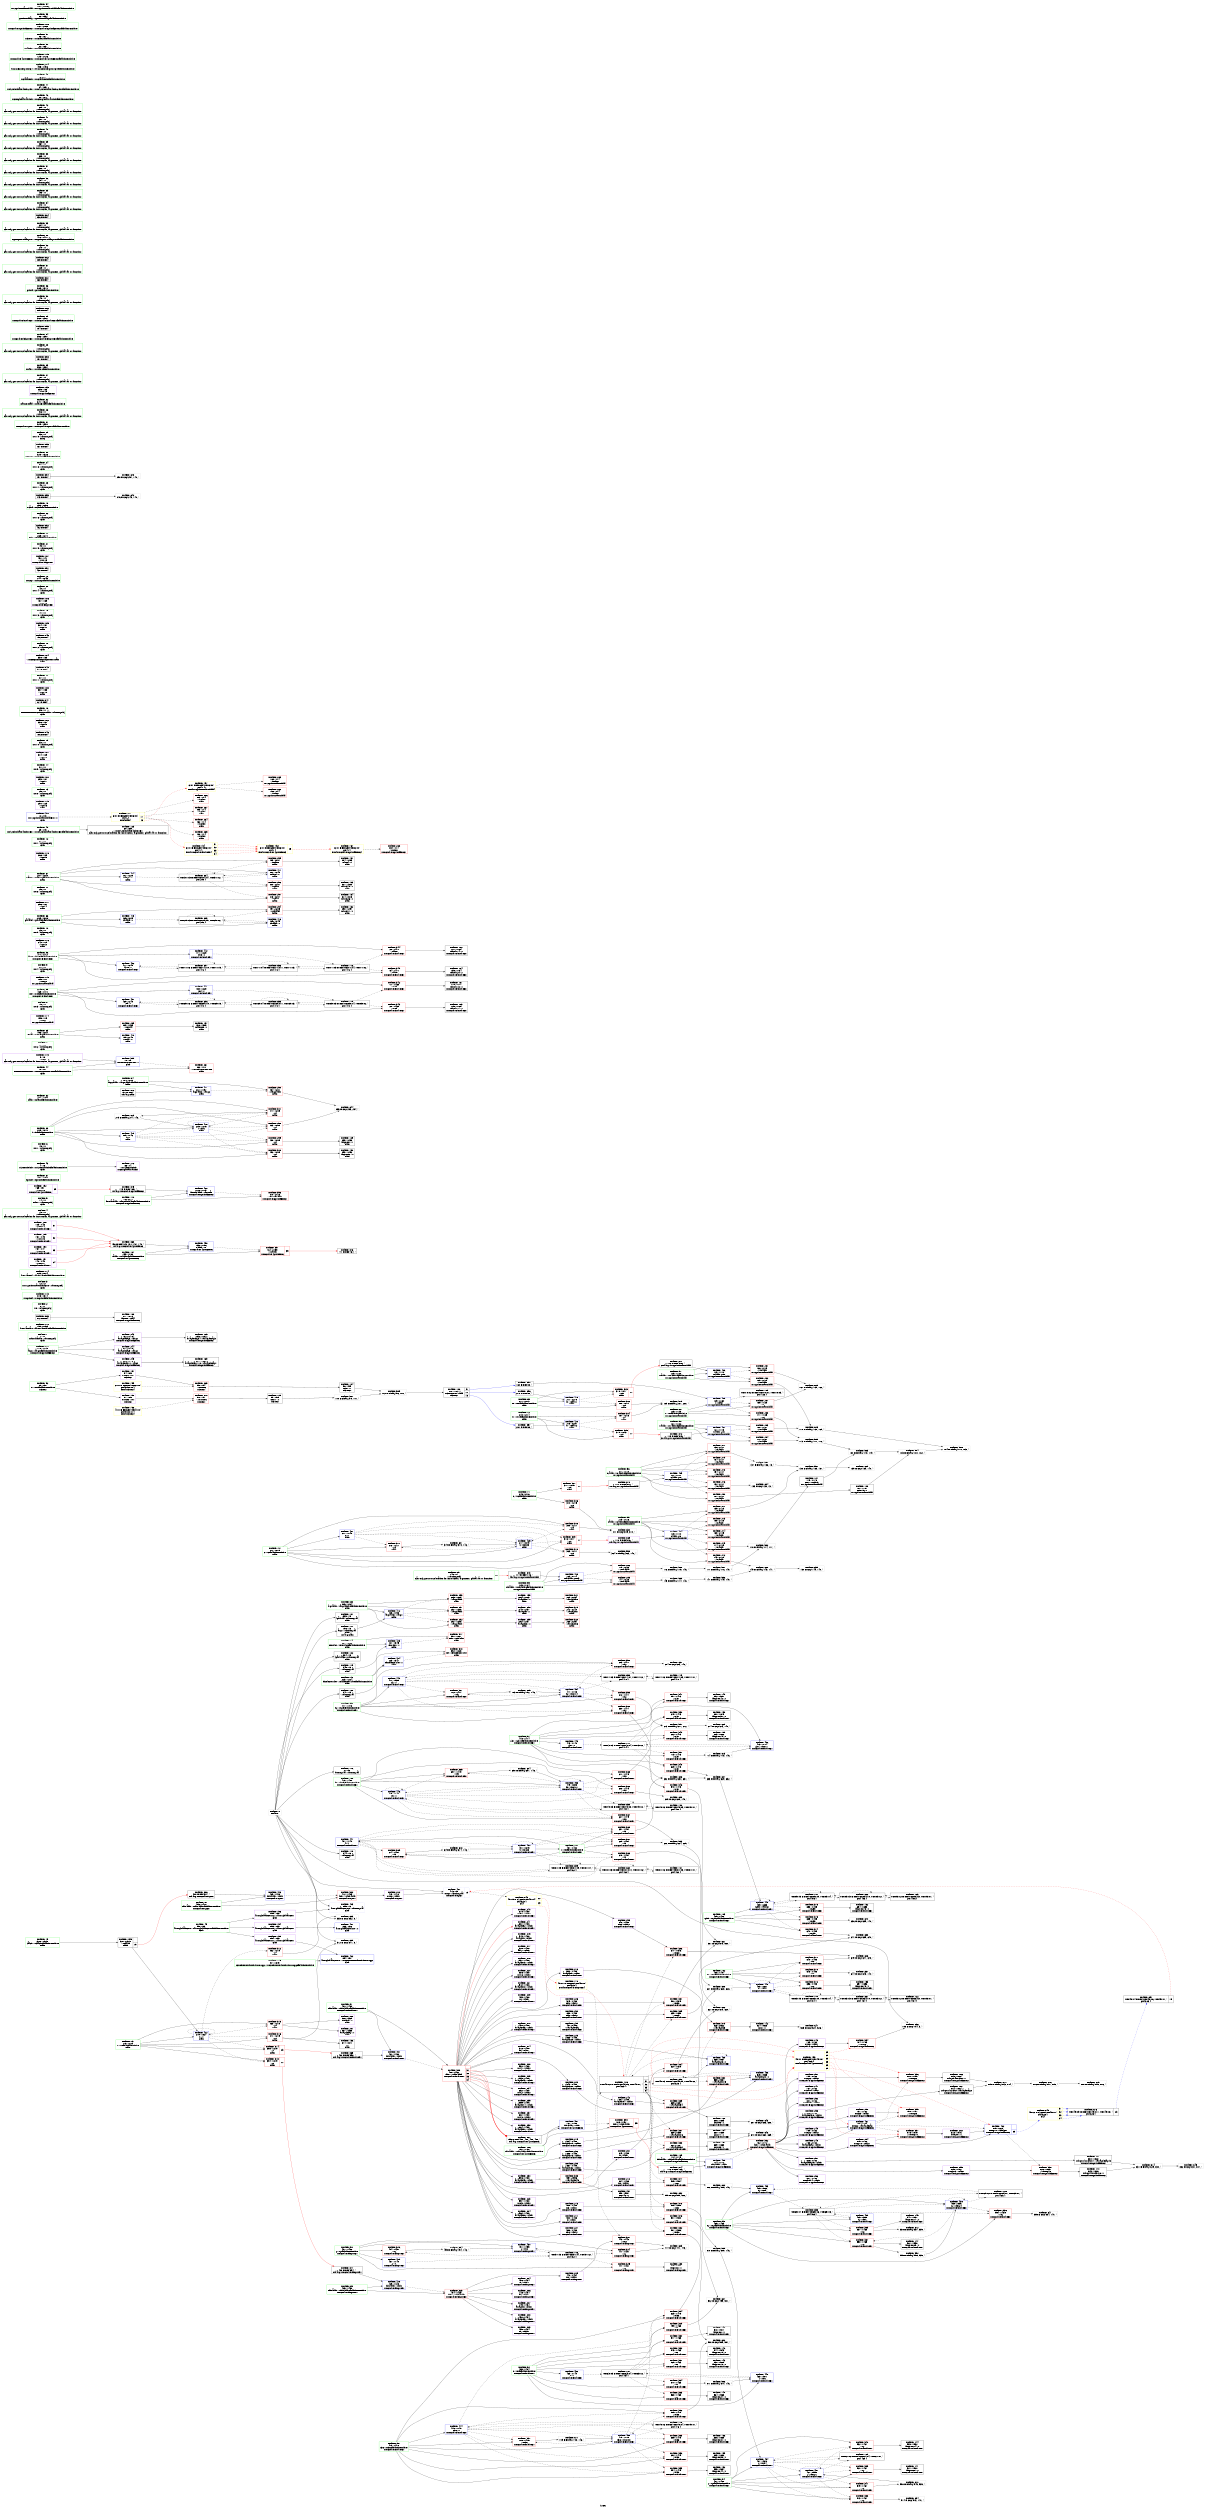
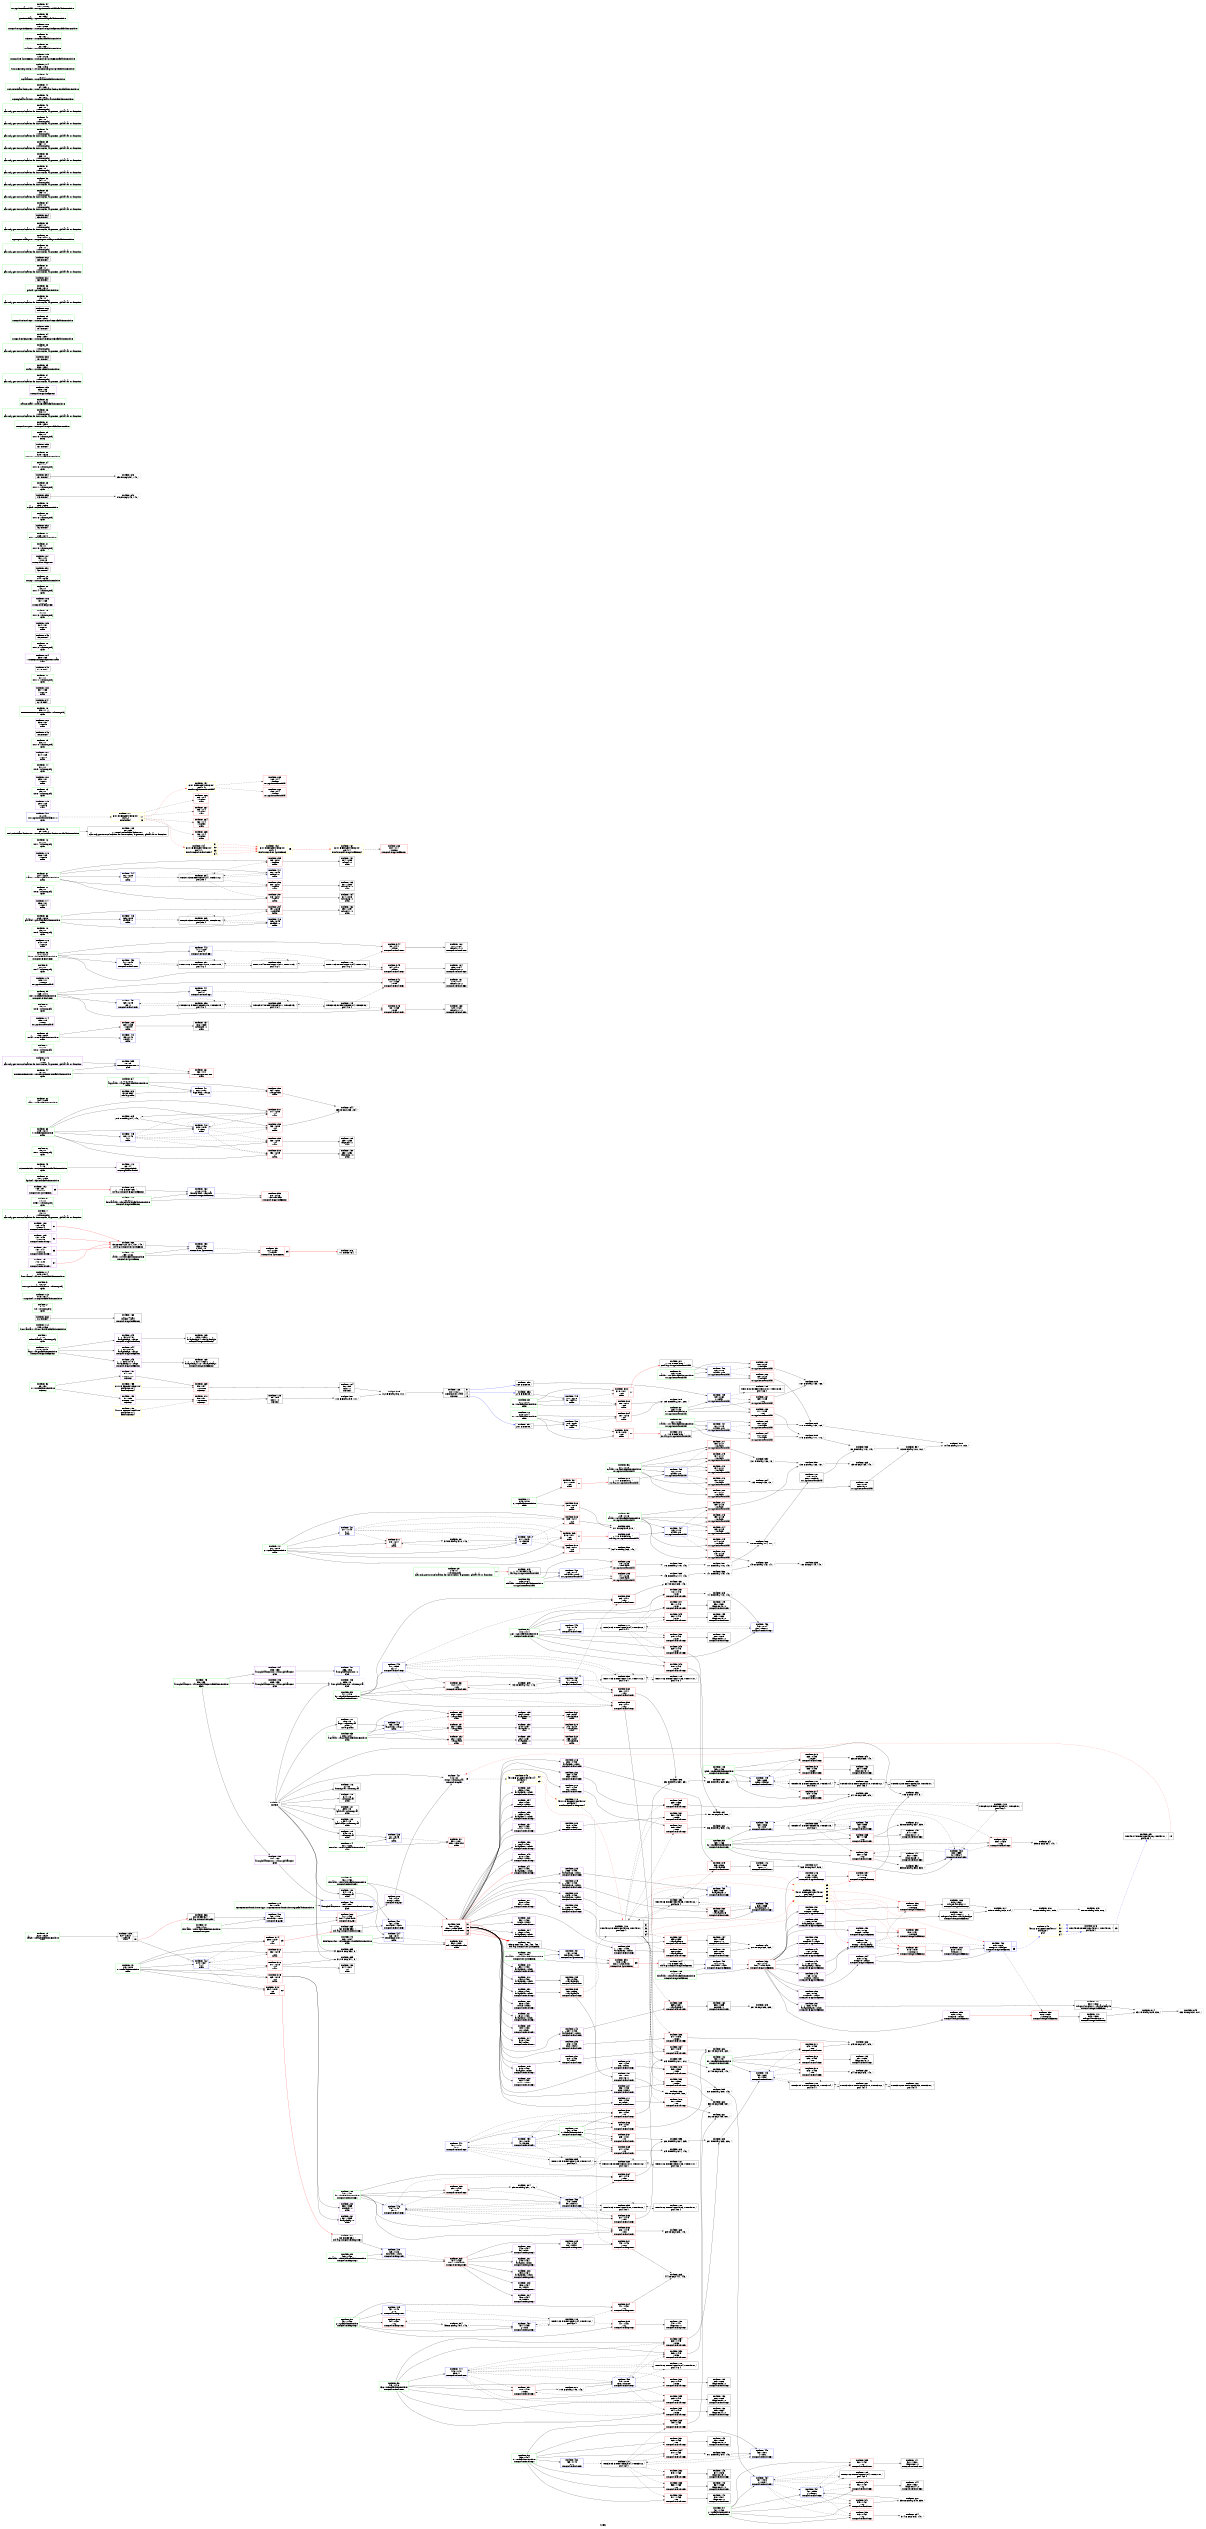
(491, 1849) -> none
none -> (202, 1953)
(1000, 2171) -> (1000, 2016)
